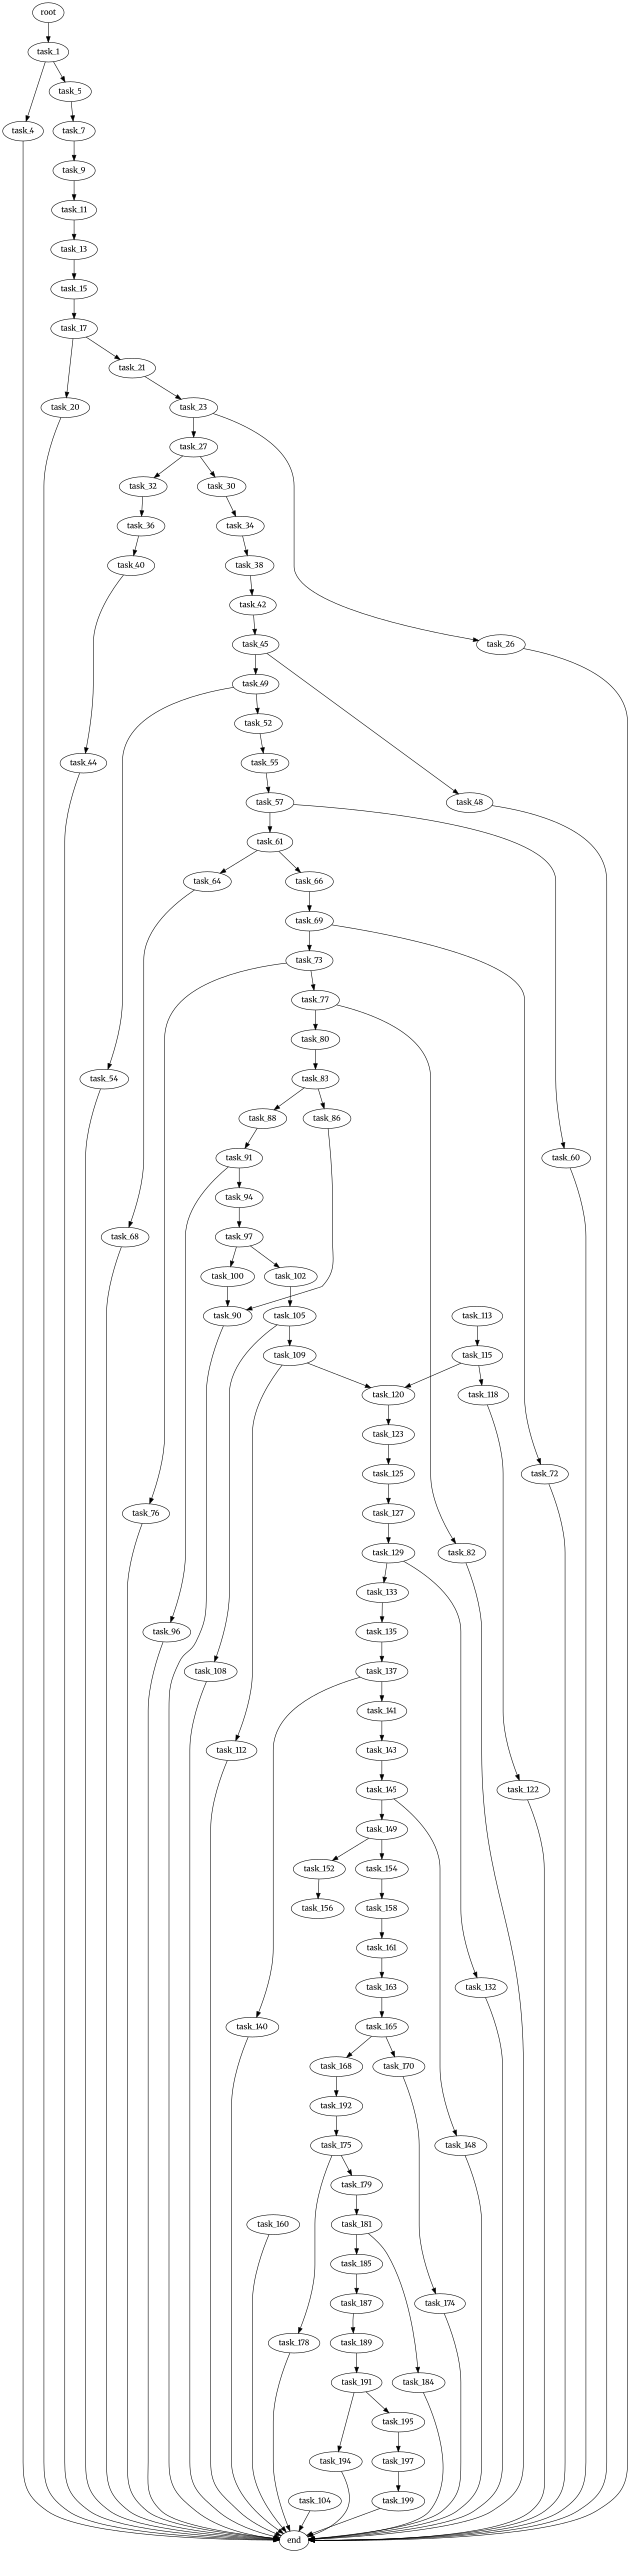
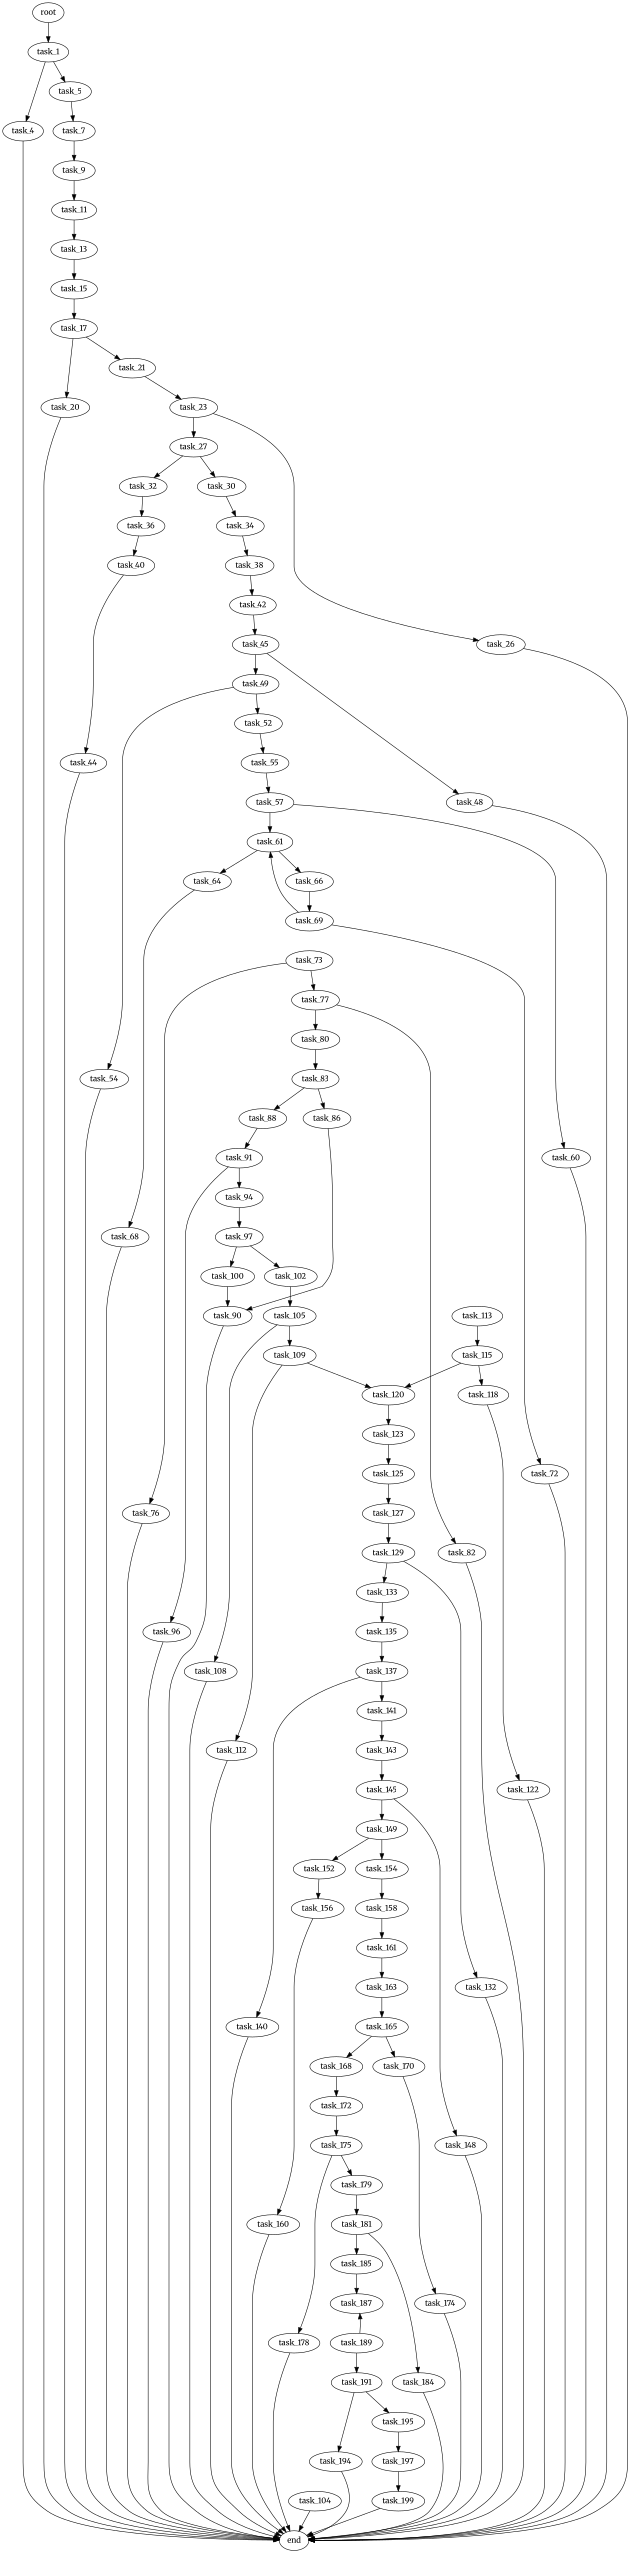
(309, 938) -> (279, 888)
none -> (294, 2063)
(336, 2106) -> (336, 2106)
(353, 2321) -> (360, 2326)
